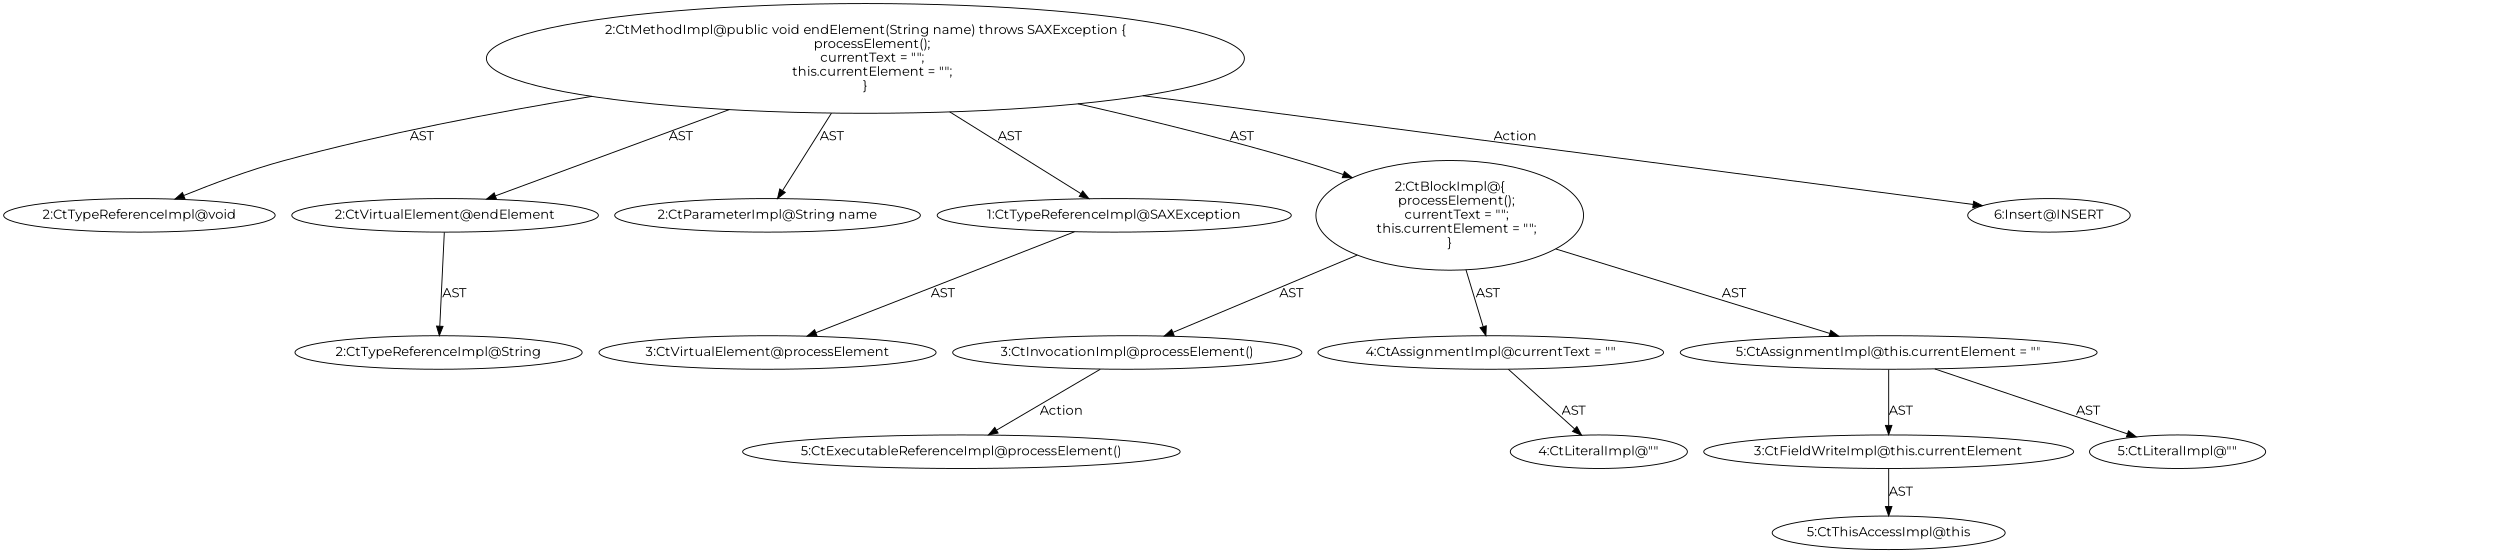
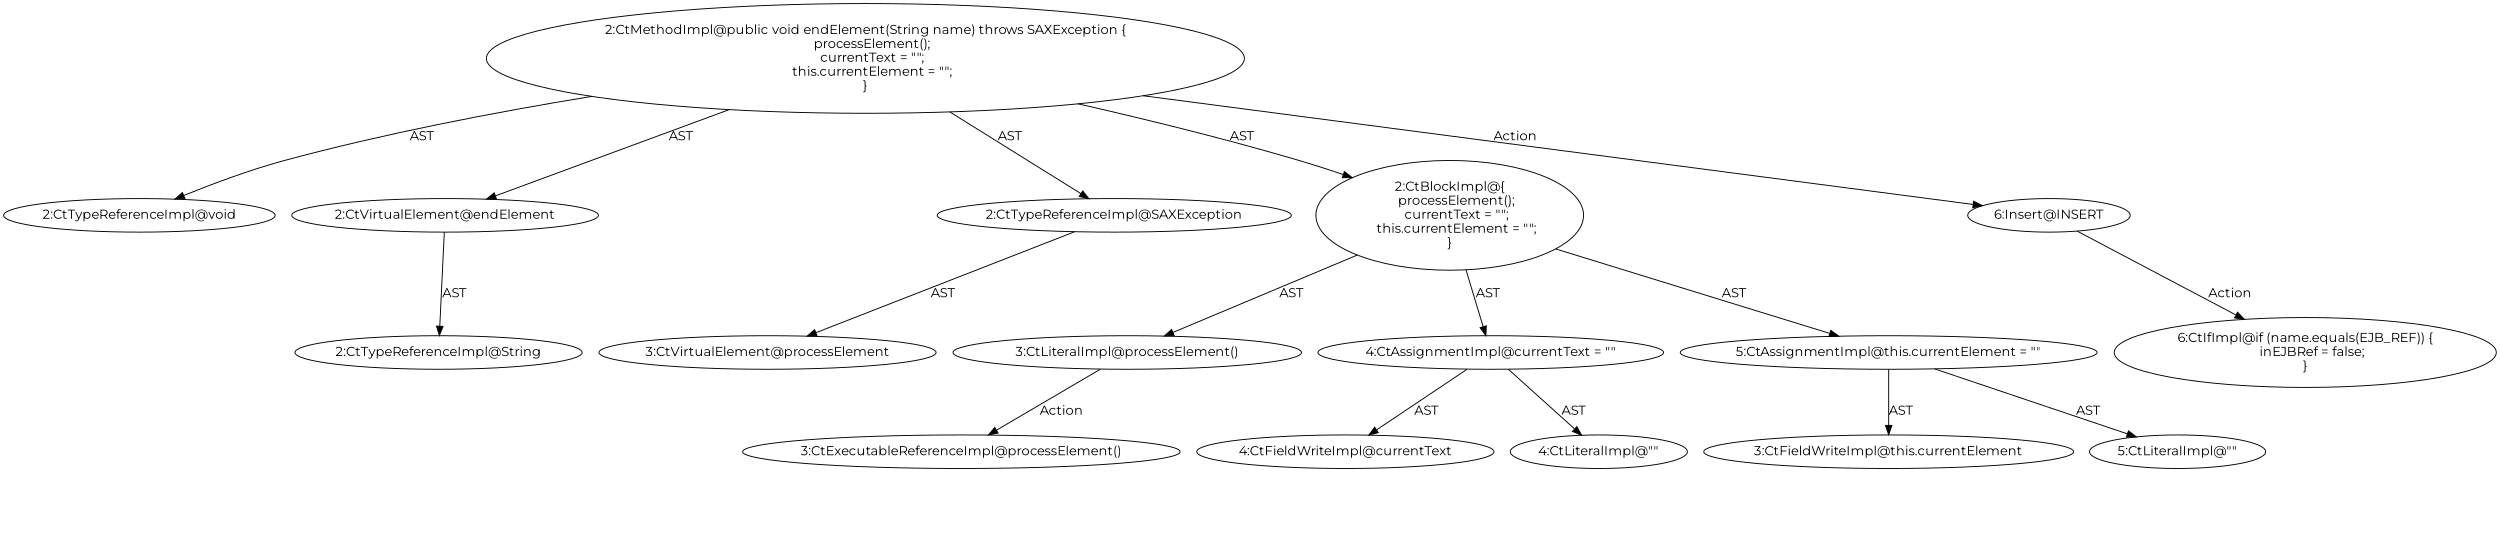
(768, 215) -> none
(1114, 215) -> (1114, 215)
(1127, 352) -> (1127, 352)
none -> (2305, 352)
(961, 452) -> (961, 452)
none -> (1345, 452)
(1889, 533) -> none
